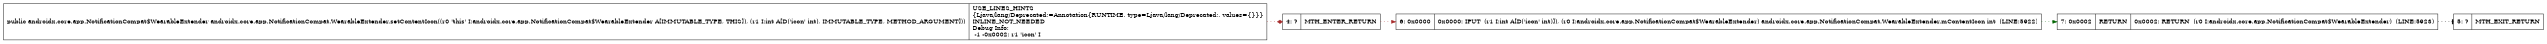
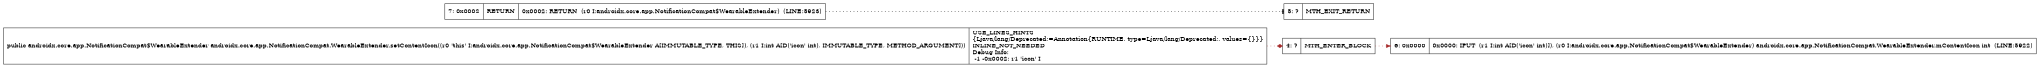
(1341, 22) -> (1338, 46)
(2047, 22) -> none
